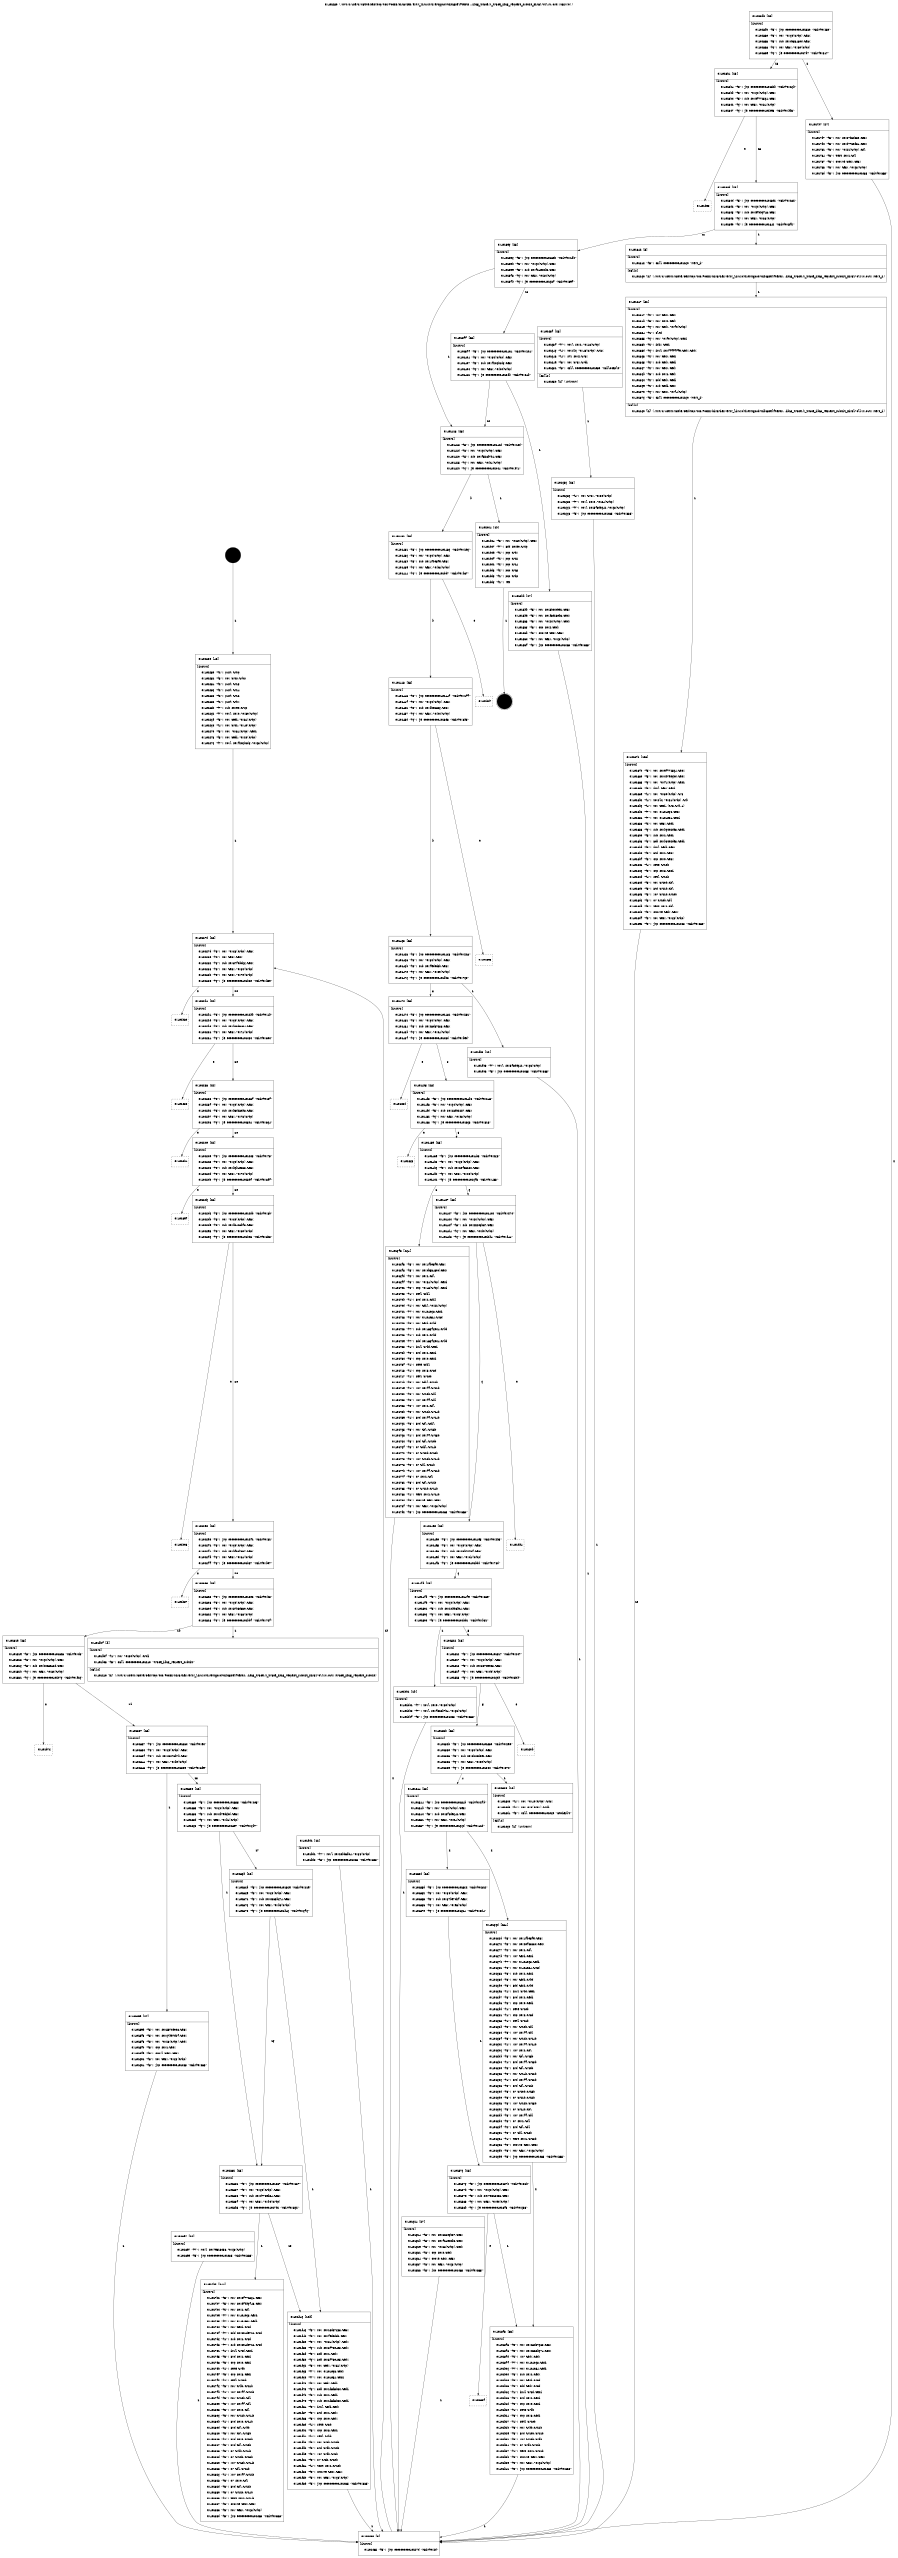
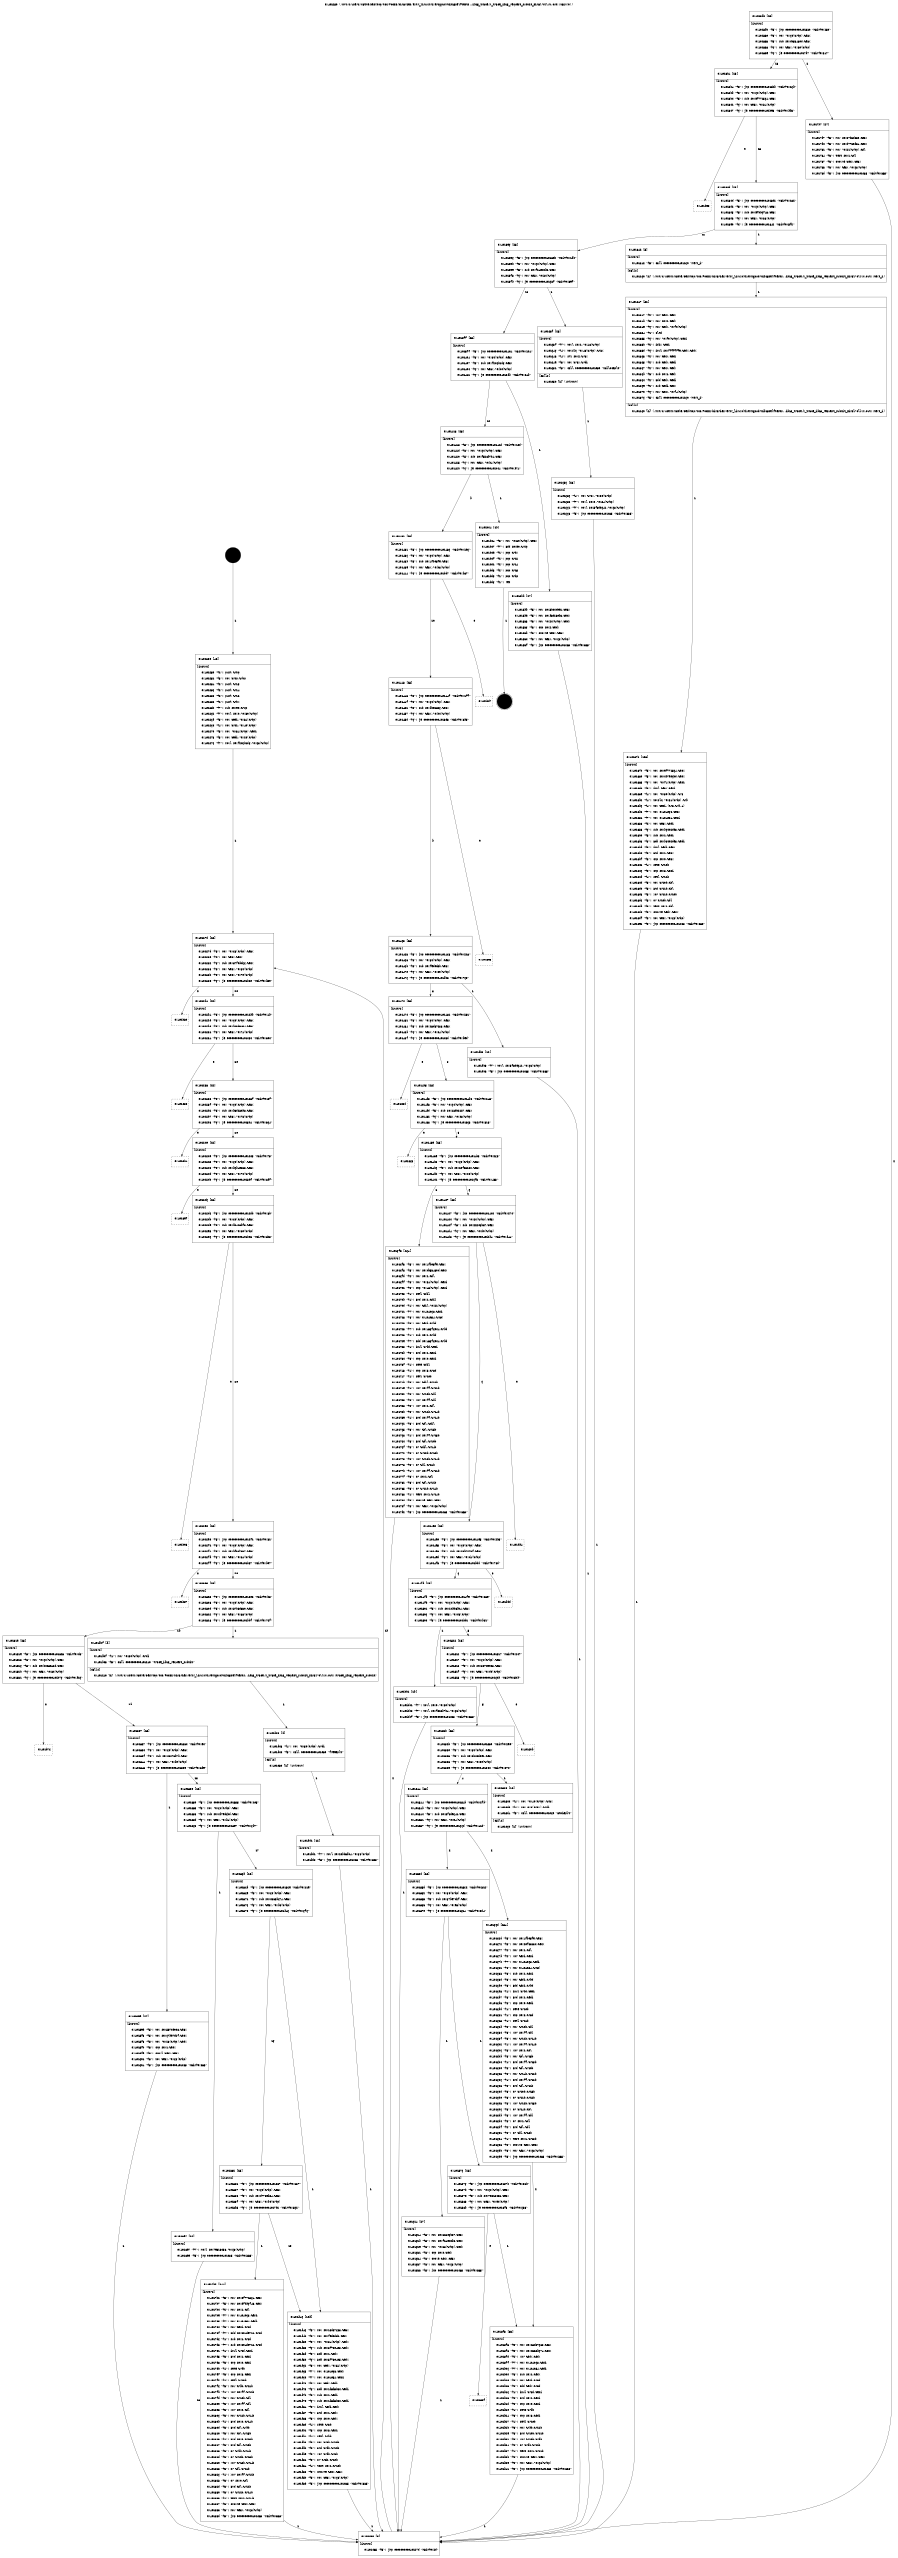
(429, 333) -> (556, 306)
(432, 621) -> (432, 621)
none -> (504, 1602)
(636, 1602) -> (636, 1602)
none -> (304, 1750)
(233, 1998) -> (215, 2030)
none -> (440, 2066)
(198, 2401) -> (198, 2401)
none -> (319, 2534)
